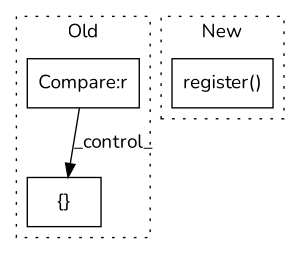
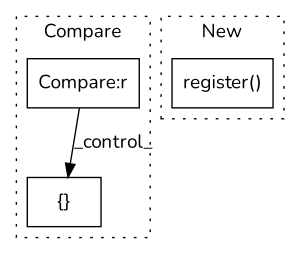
(83, 32) -> (83, 32)
